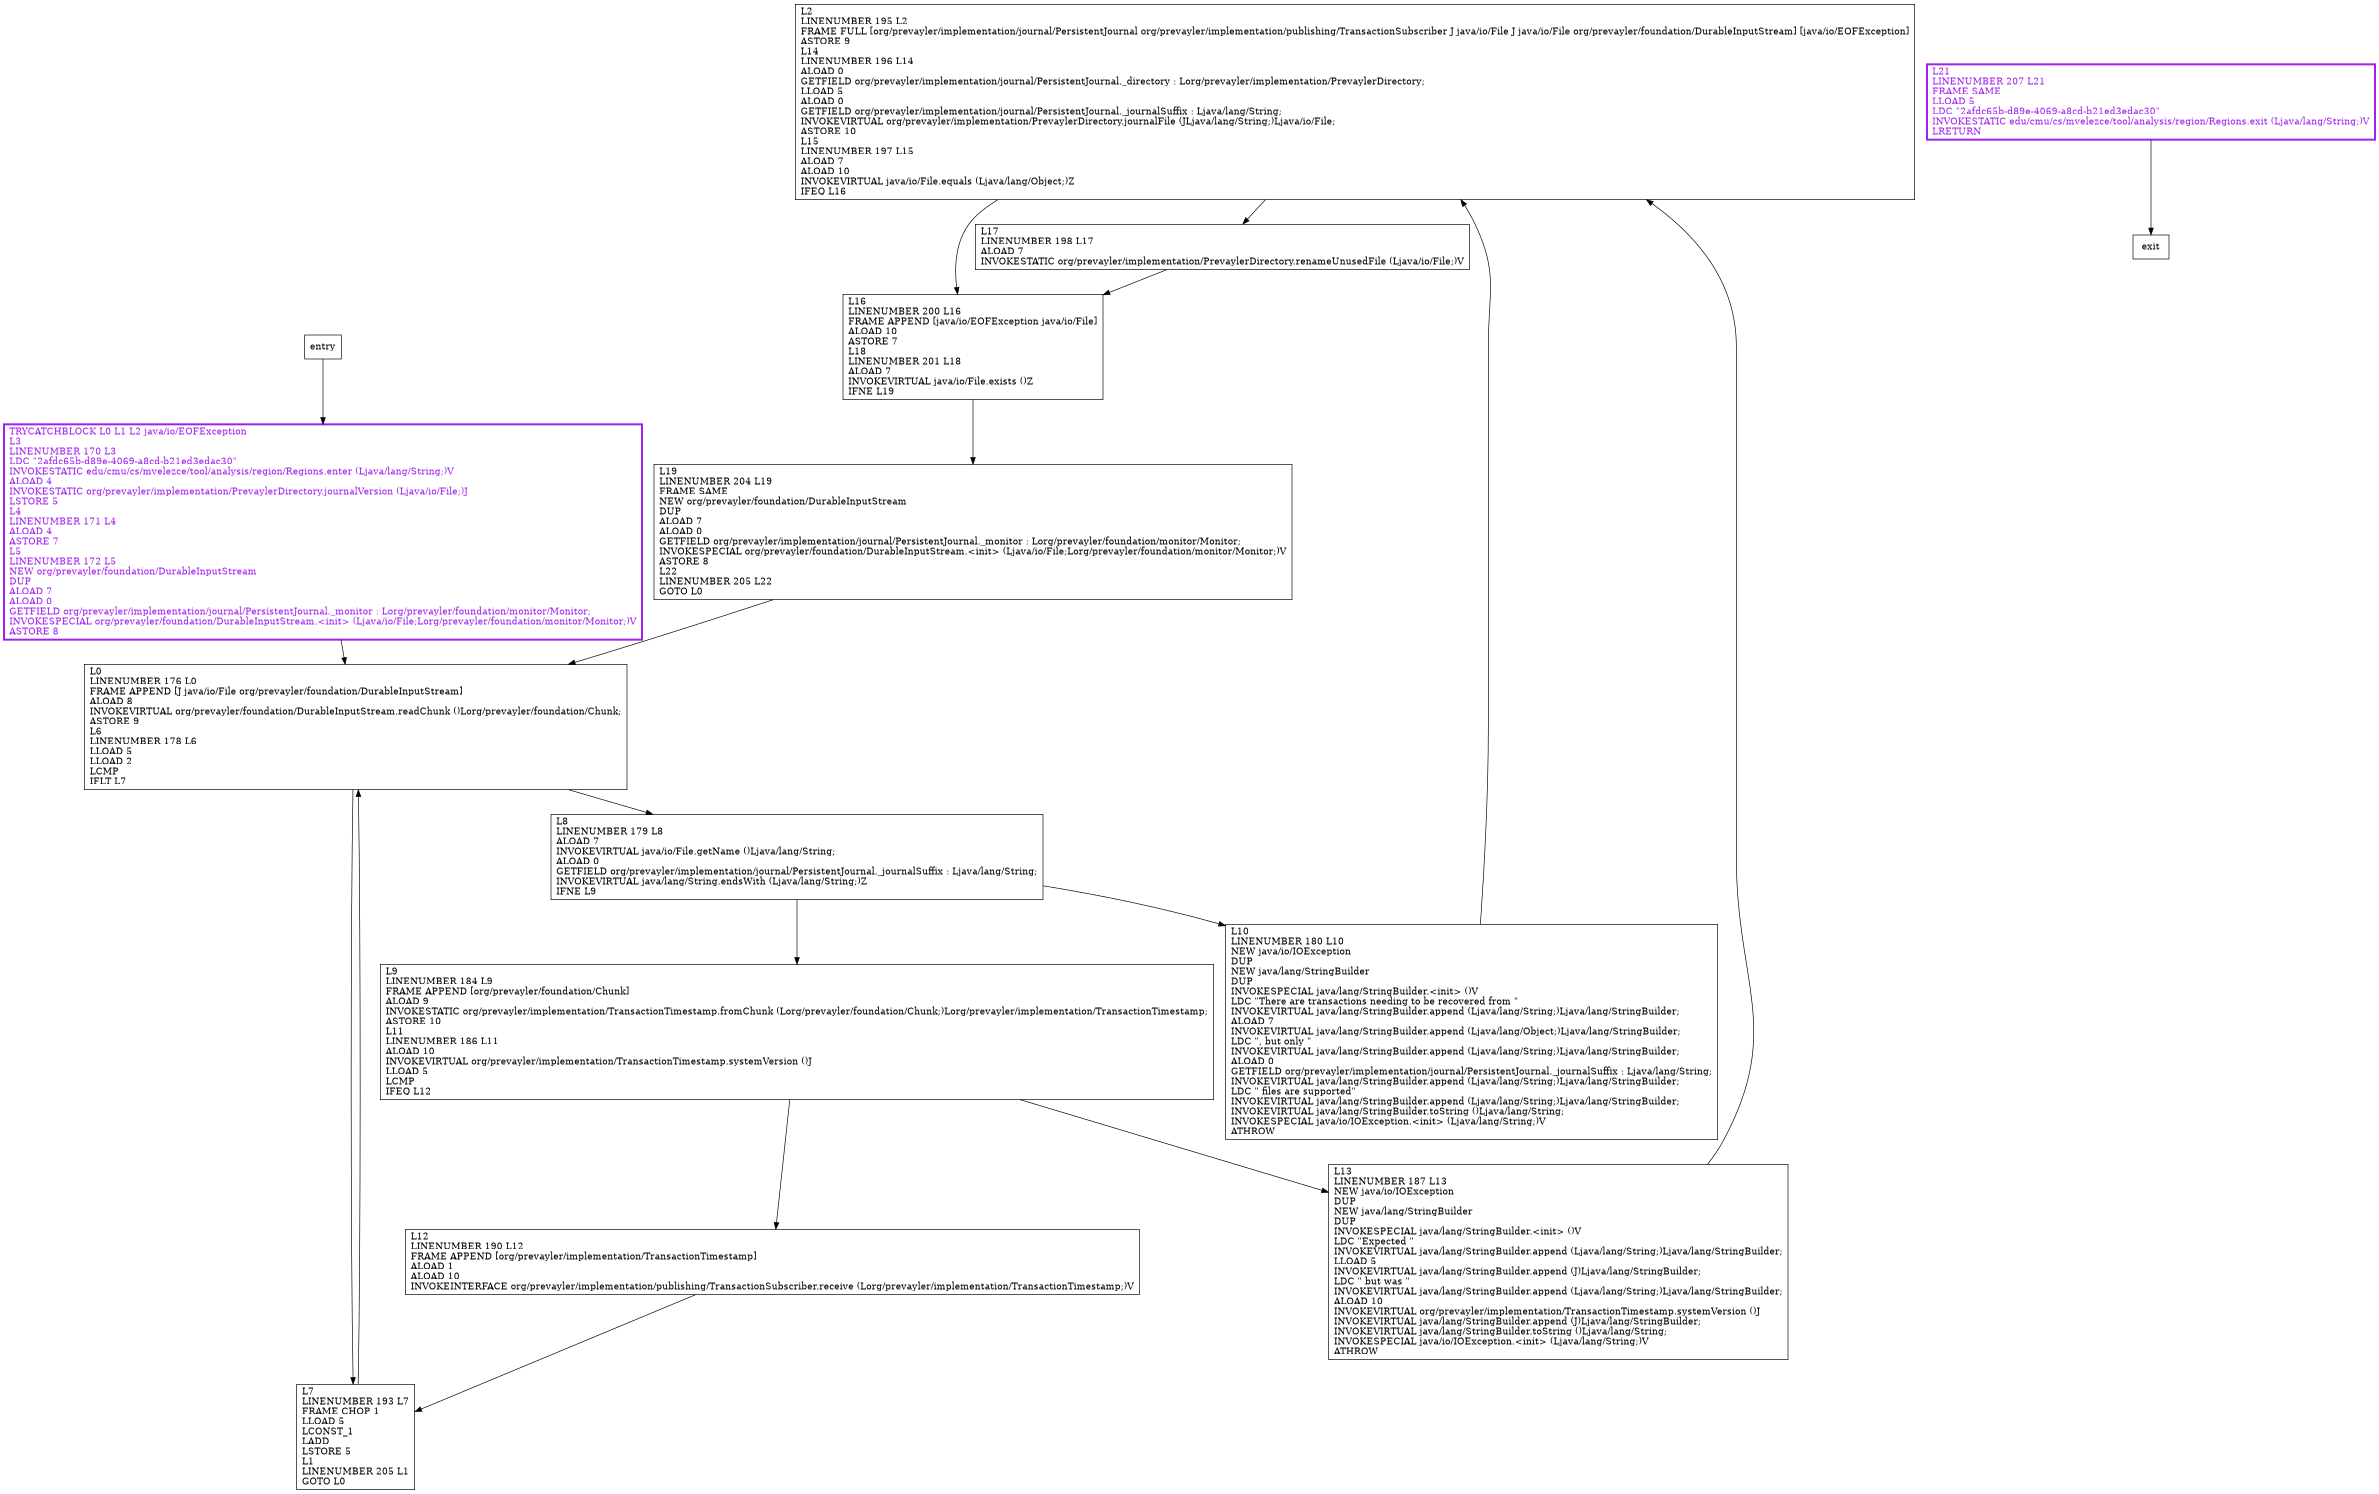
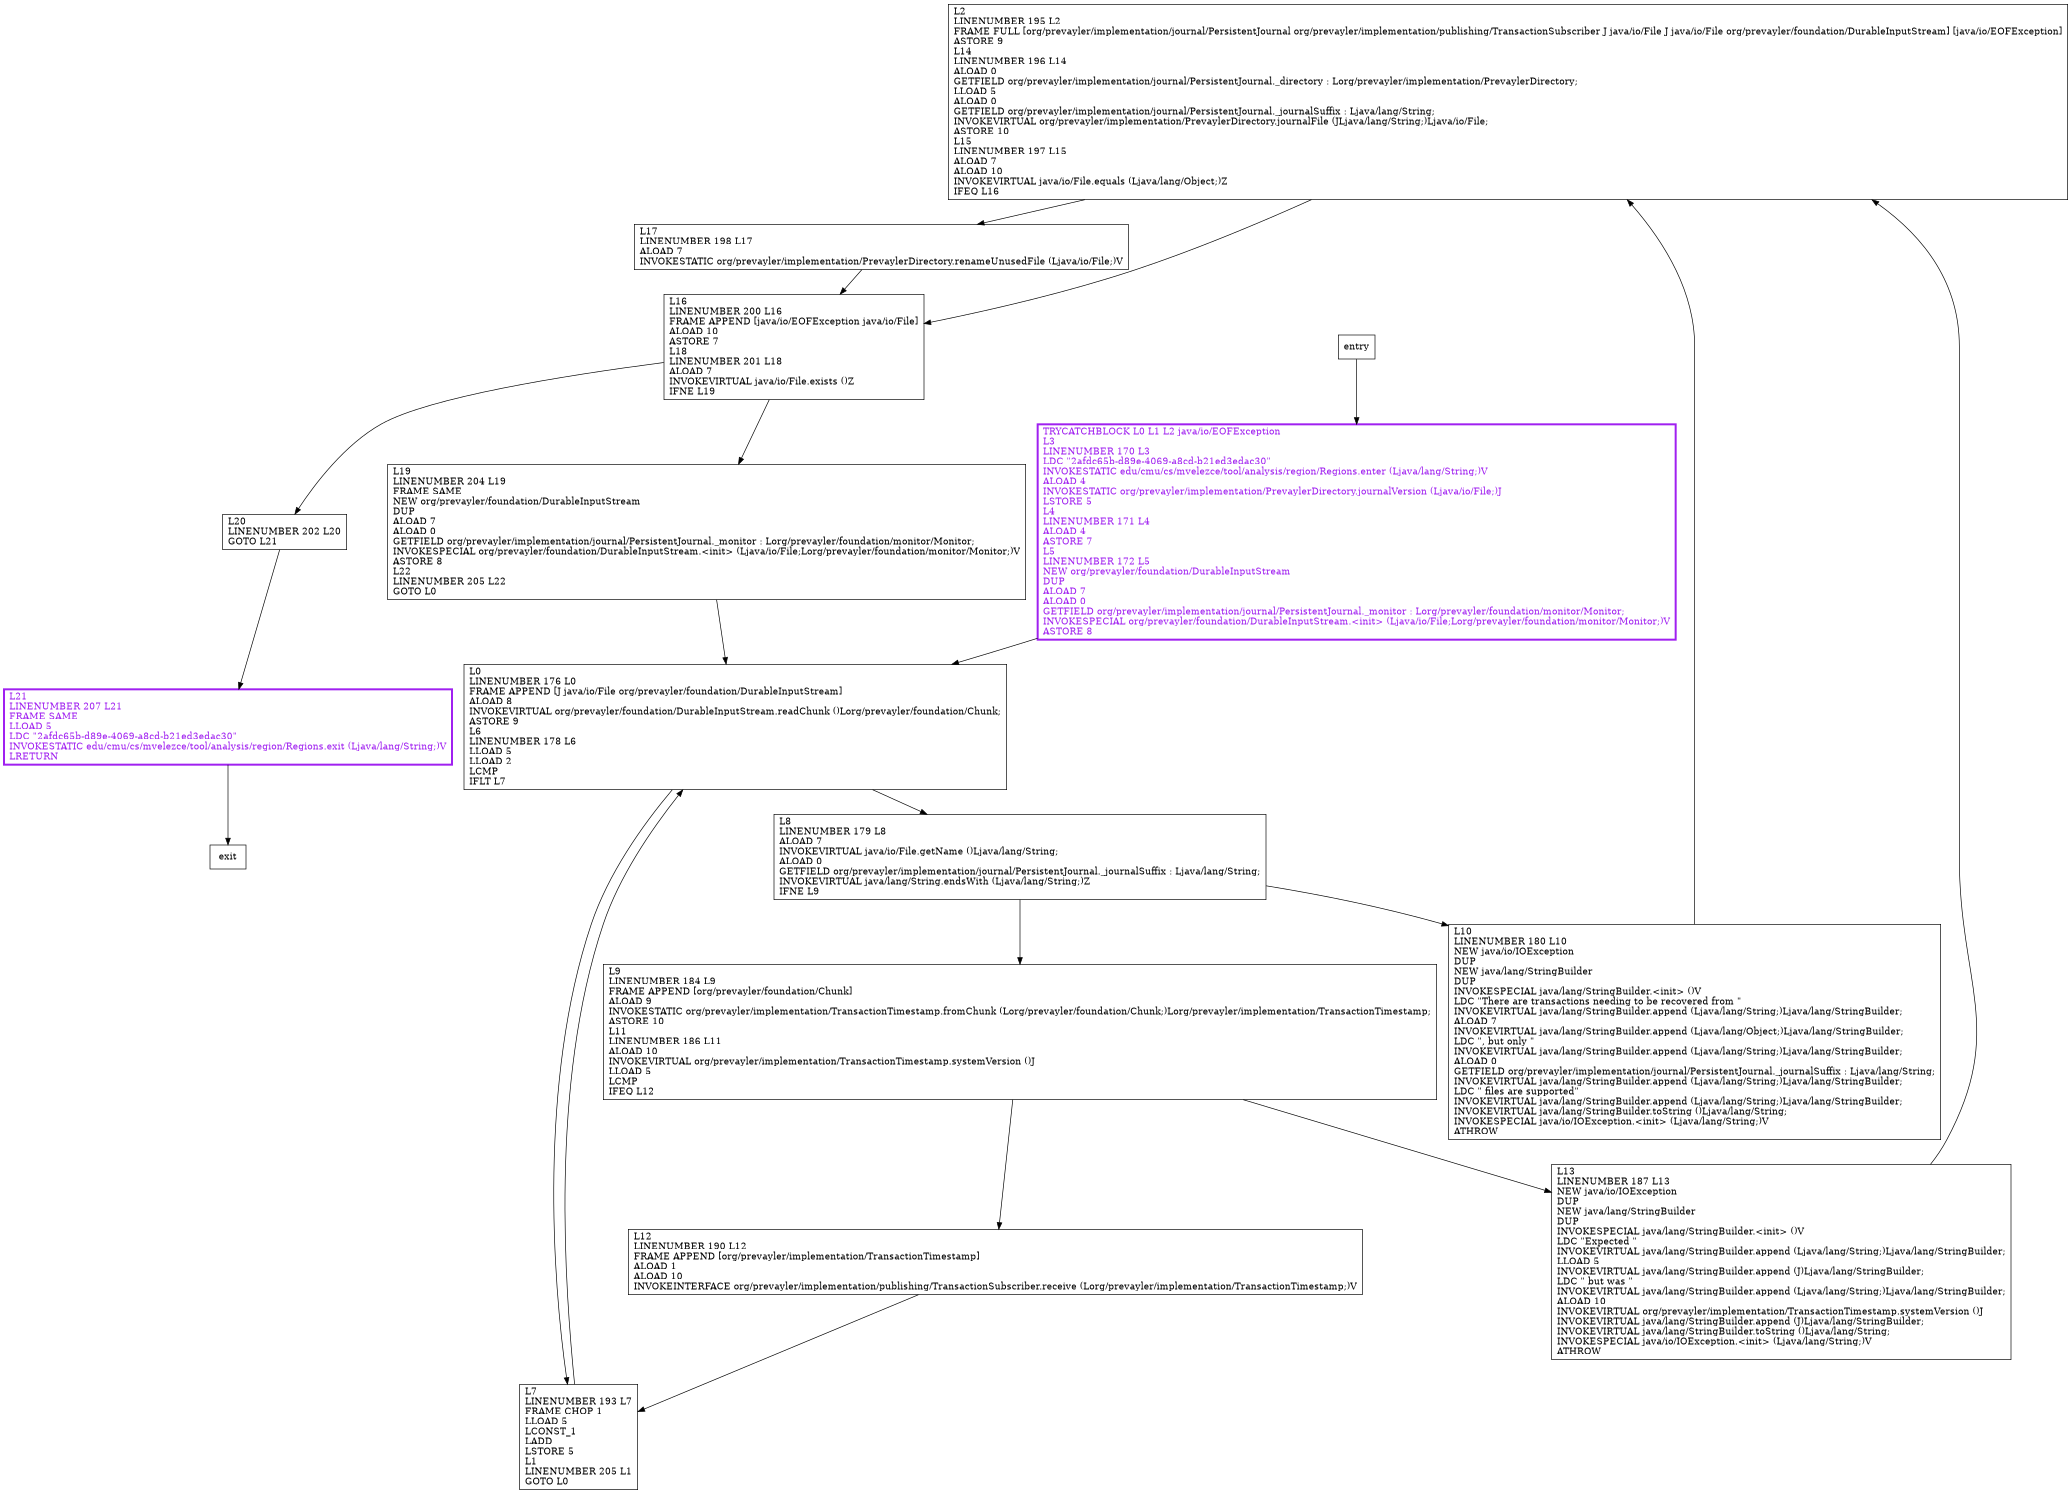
none -> (285, 532)
